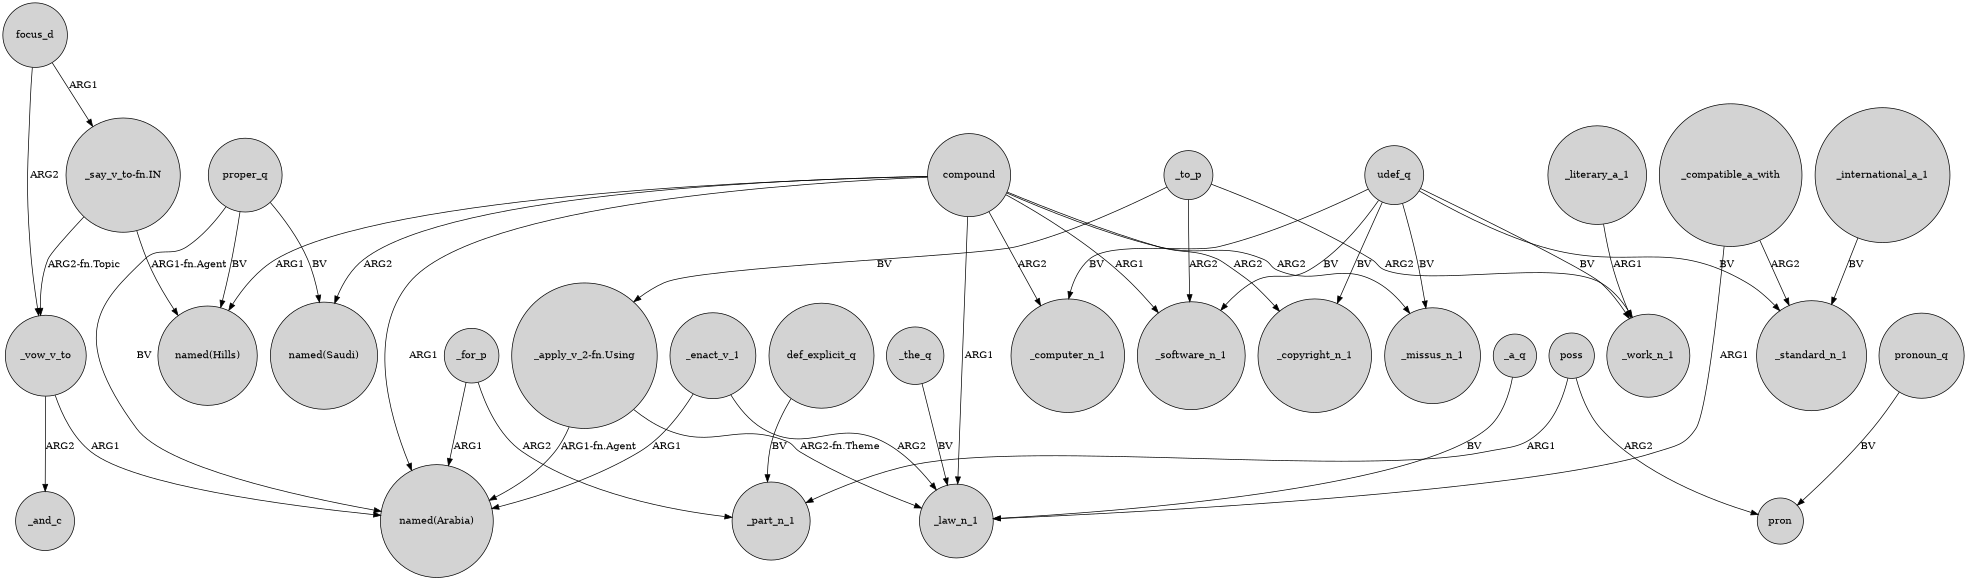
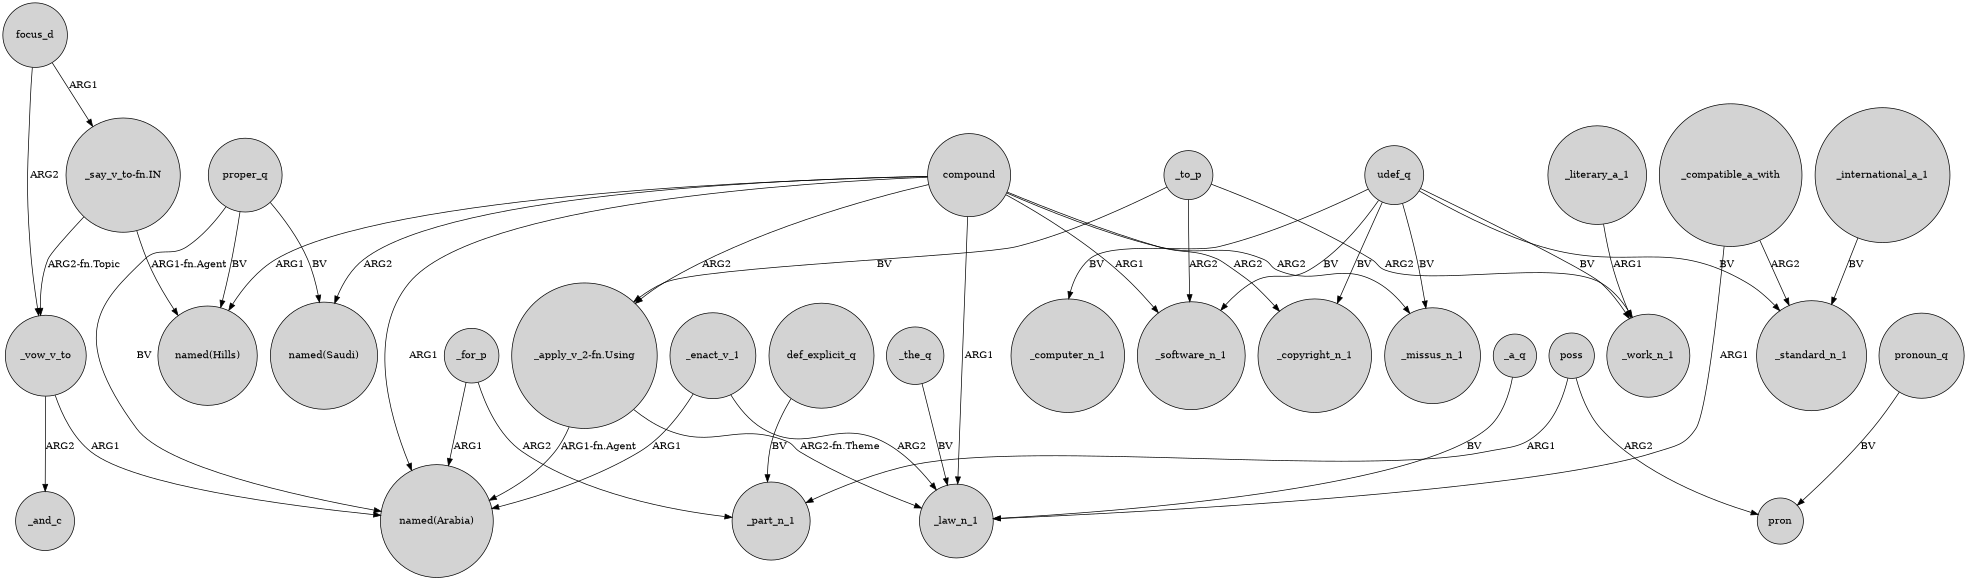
(1013, 255) -> (780, 229)
